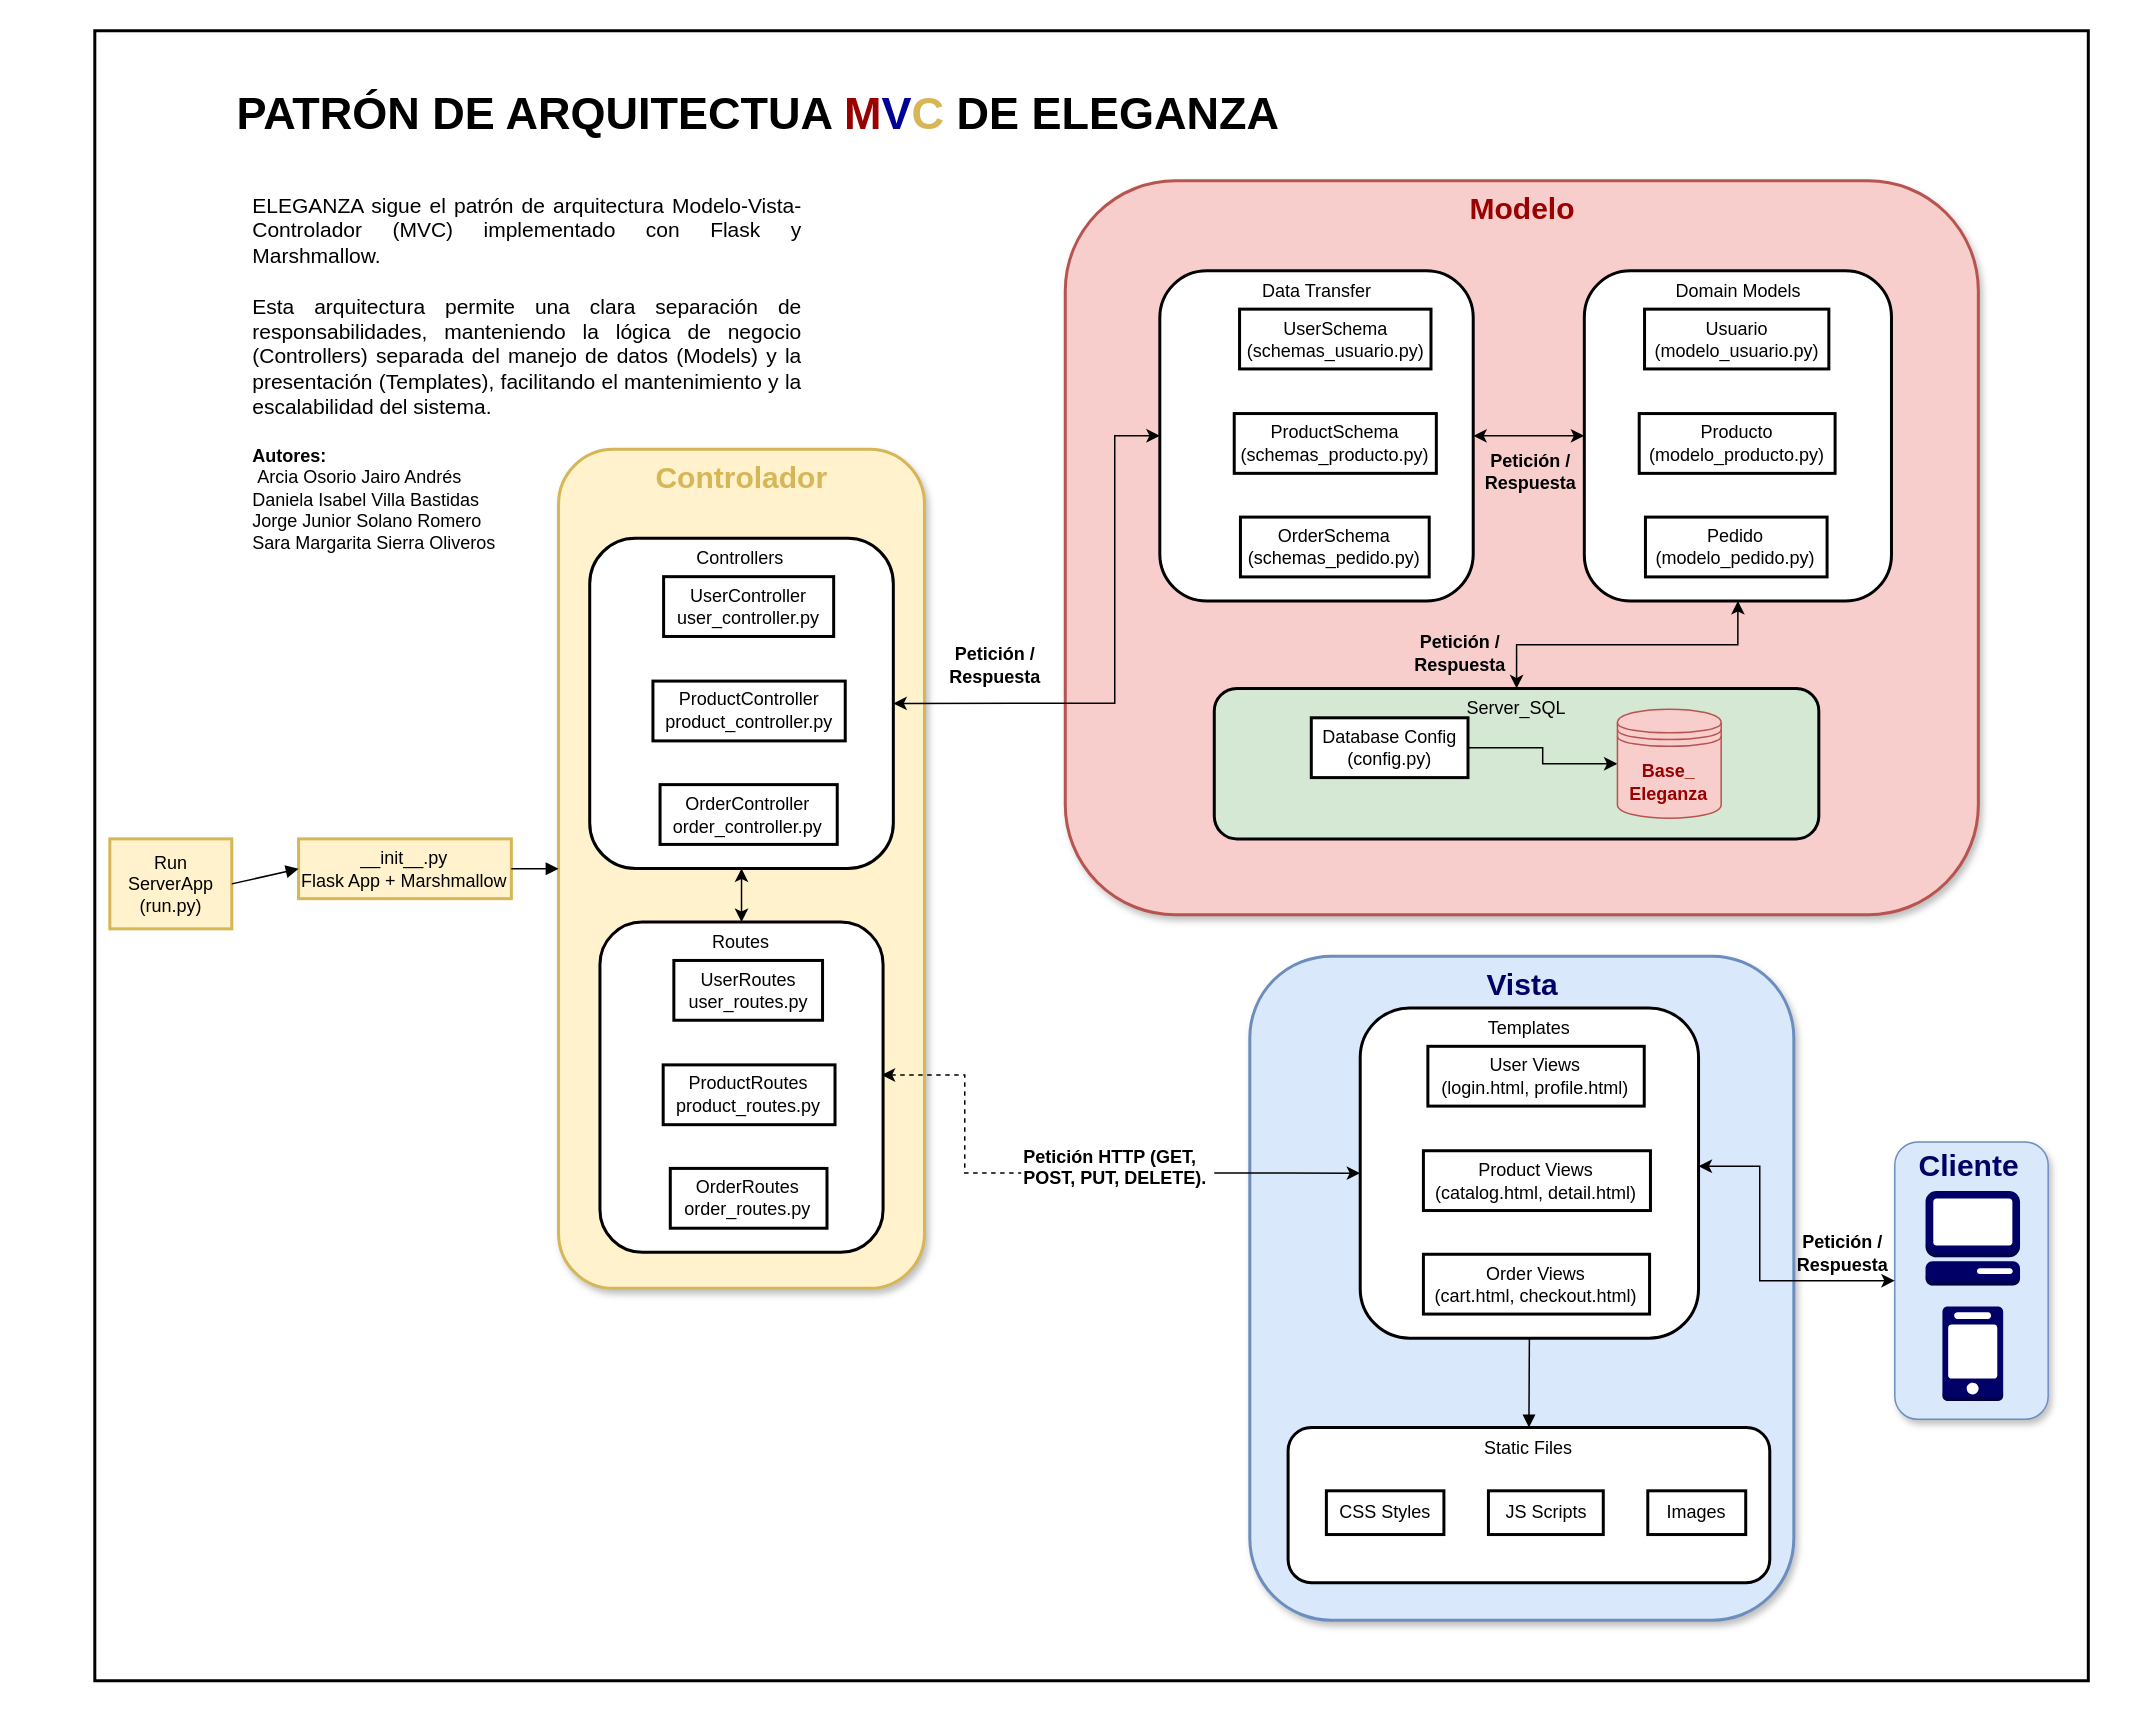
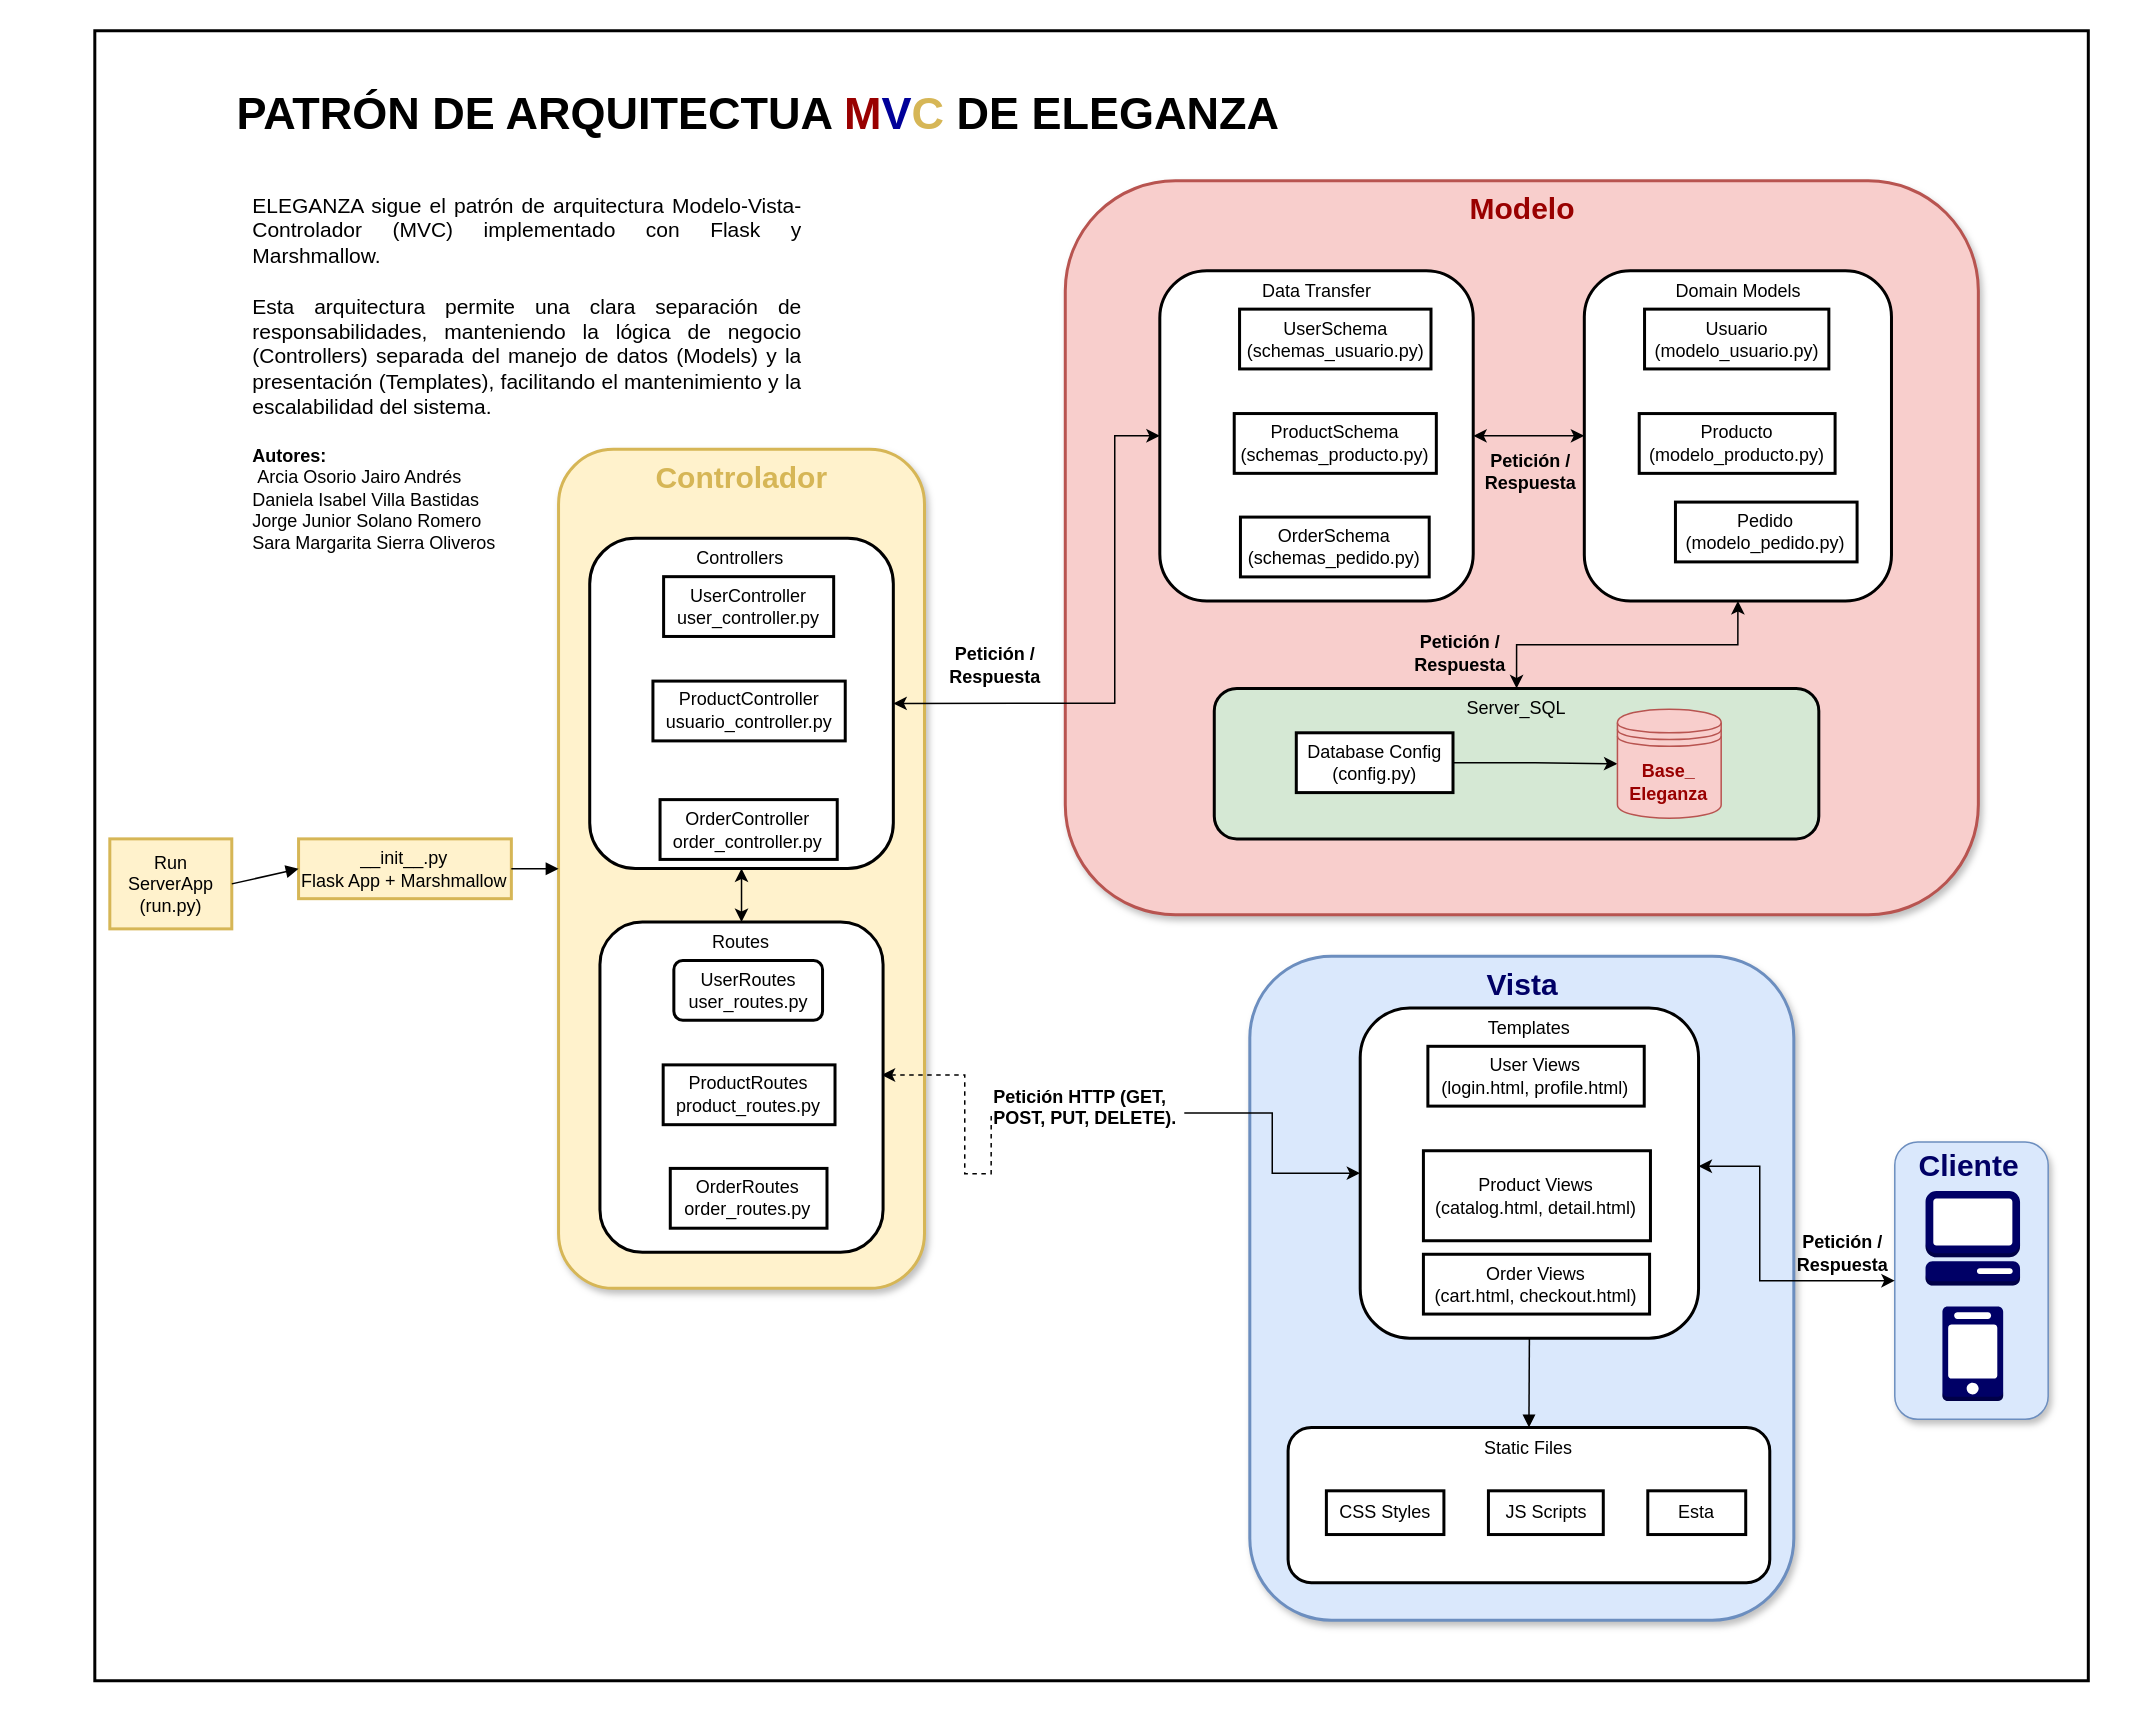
(1736, 547) -> (1766, 532)
(749, 710) -> (749, 710)
(1389, 748) -> (1374, 763)
(748, 815) -> (748, 830)
(748, 990) -> (748, 990)
(1117, 1173) -> (1087, 1113)
(1537, 1181) -> (1537, 1196)
(1697, 1513) -> (1697, 1513)
